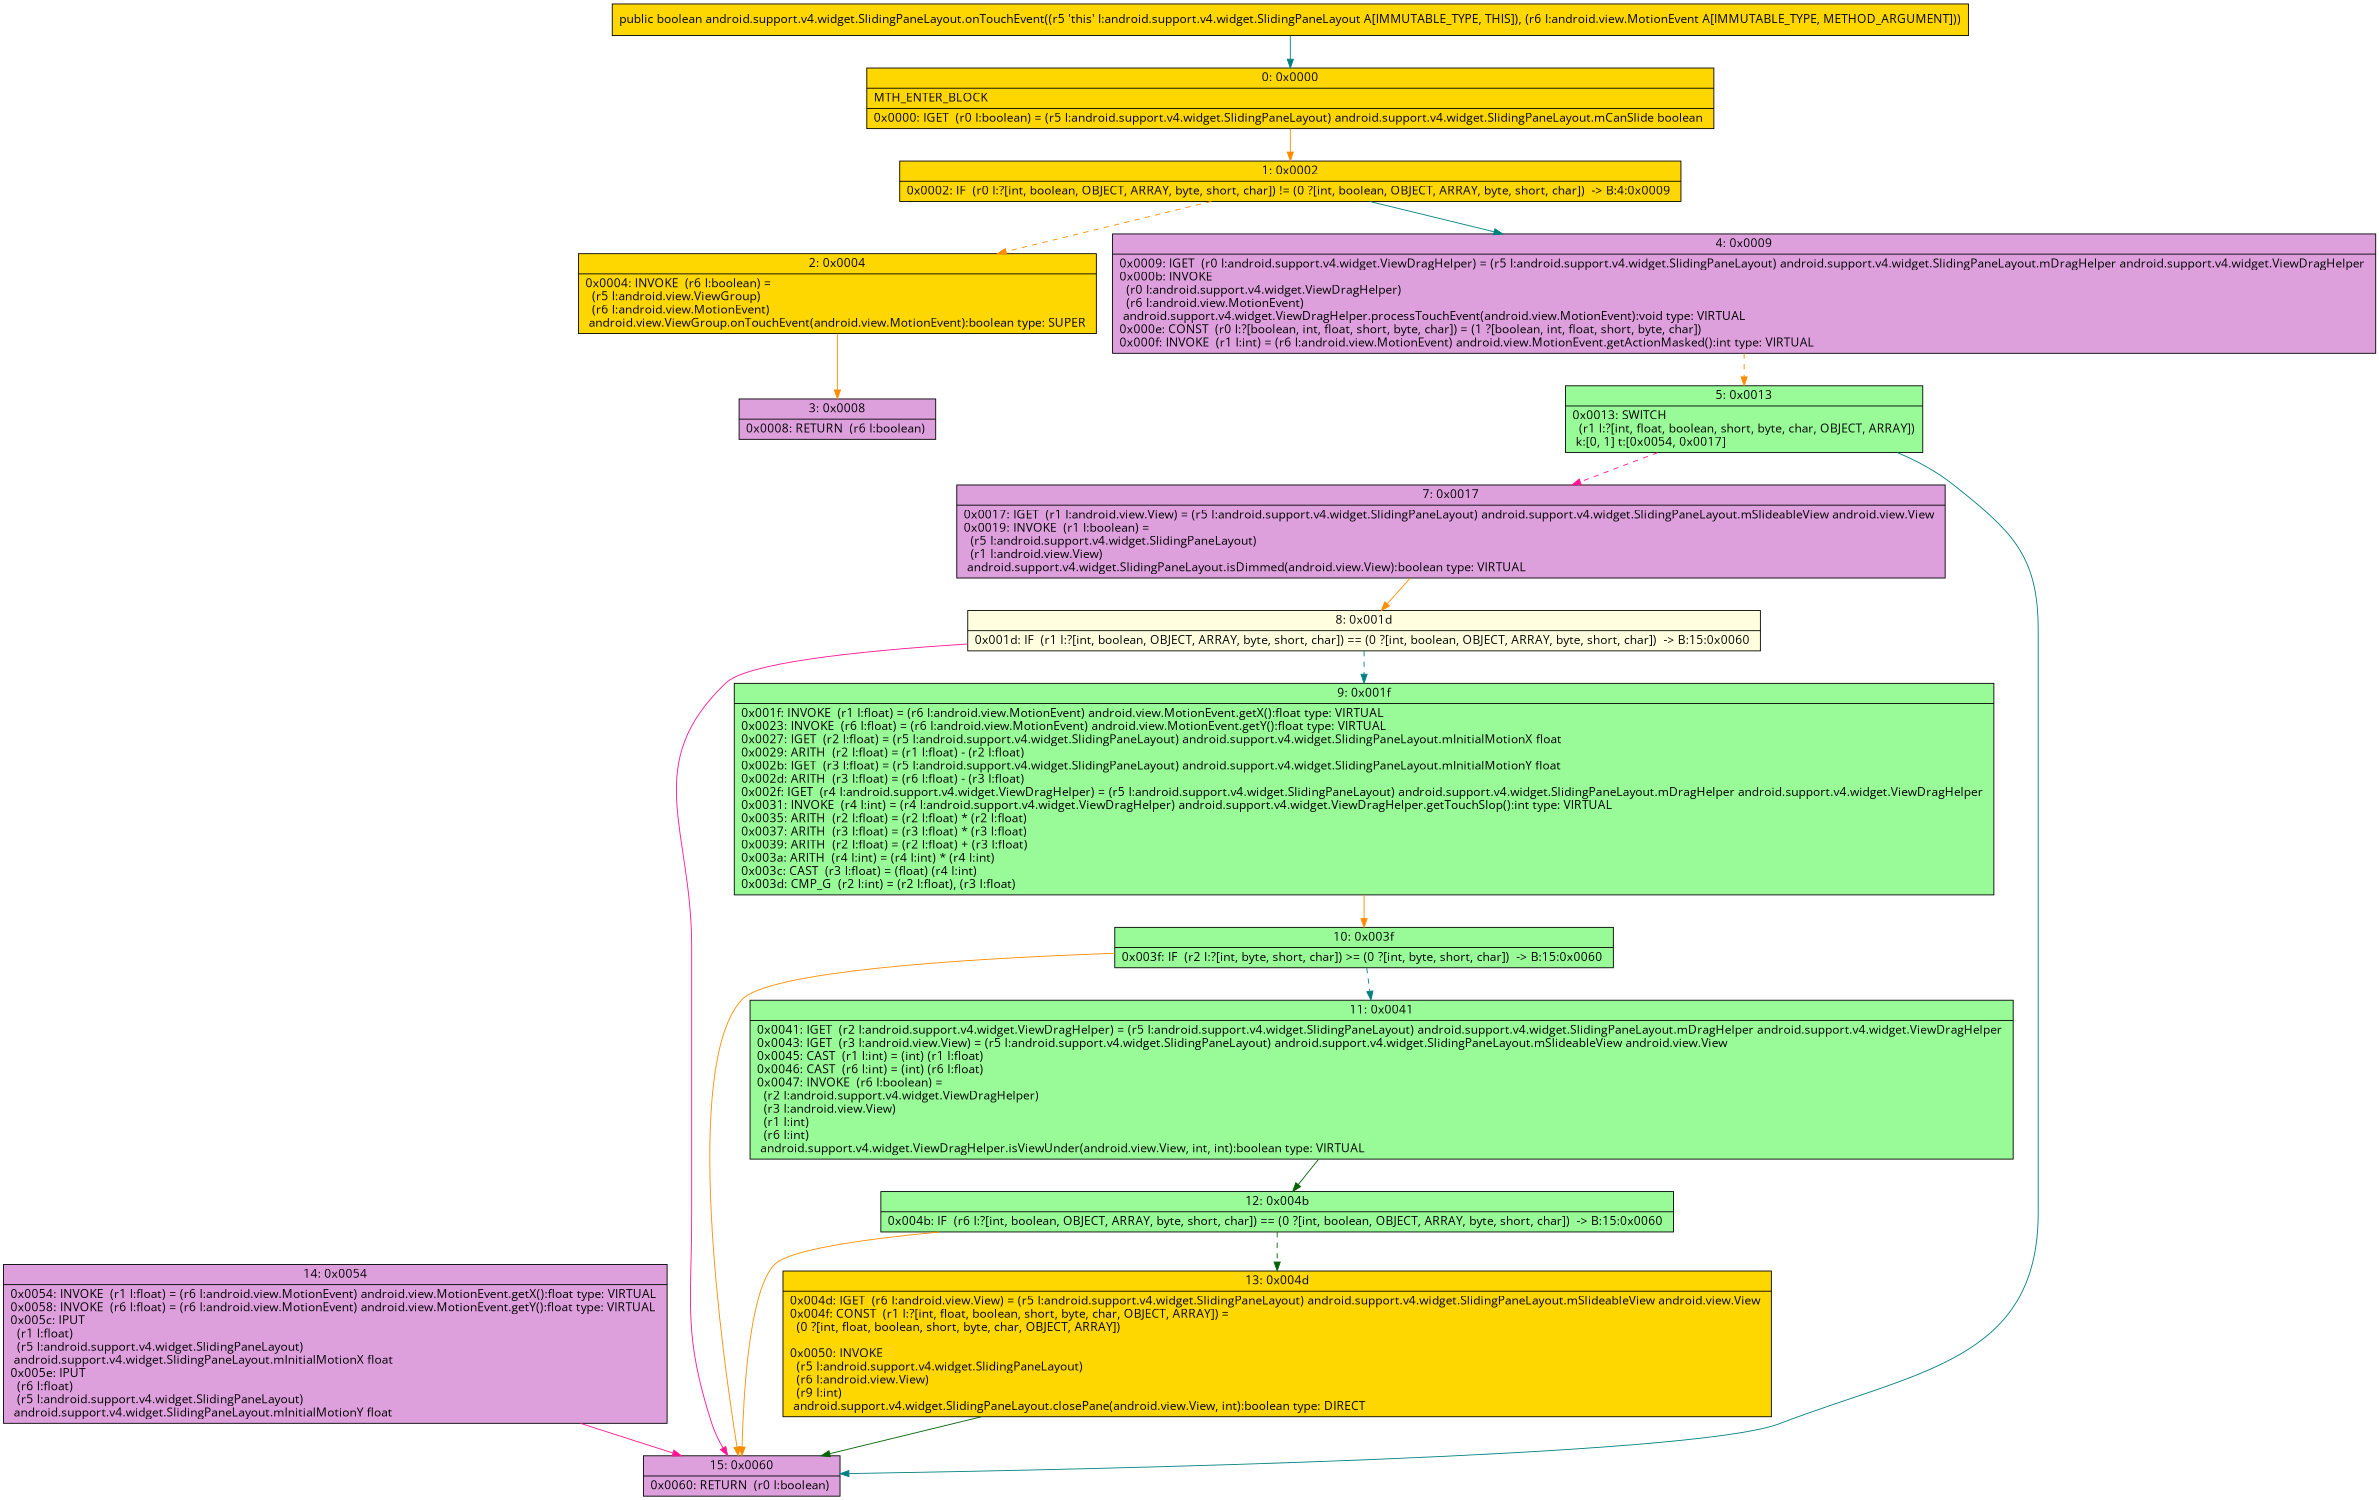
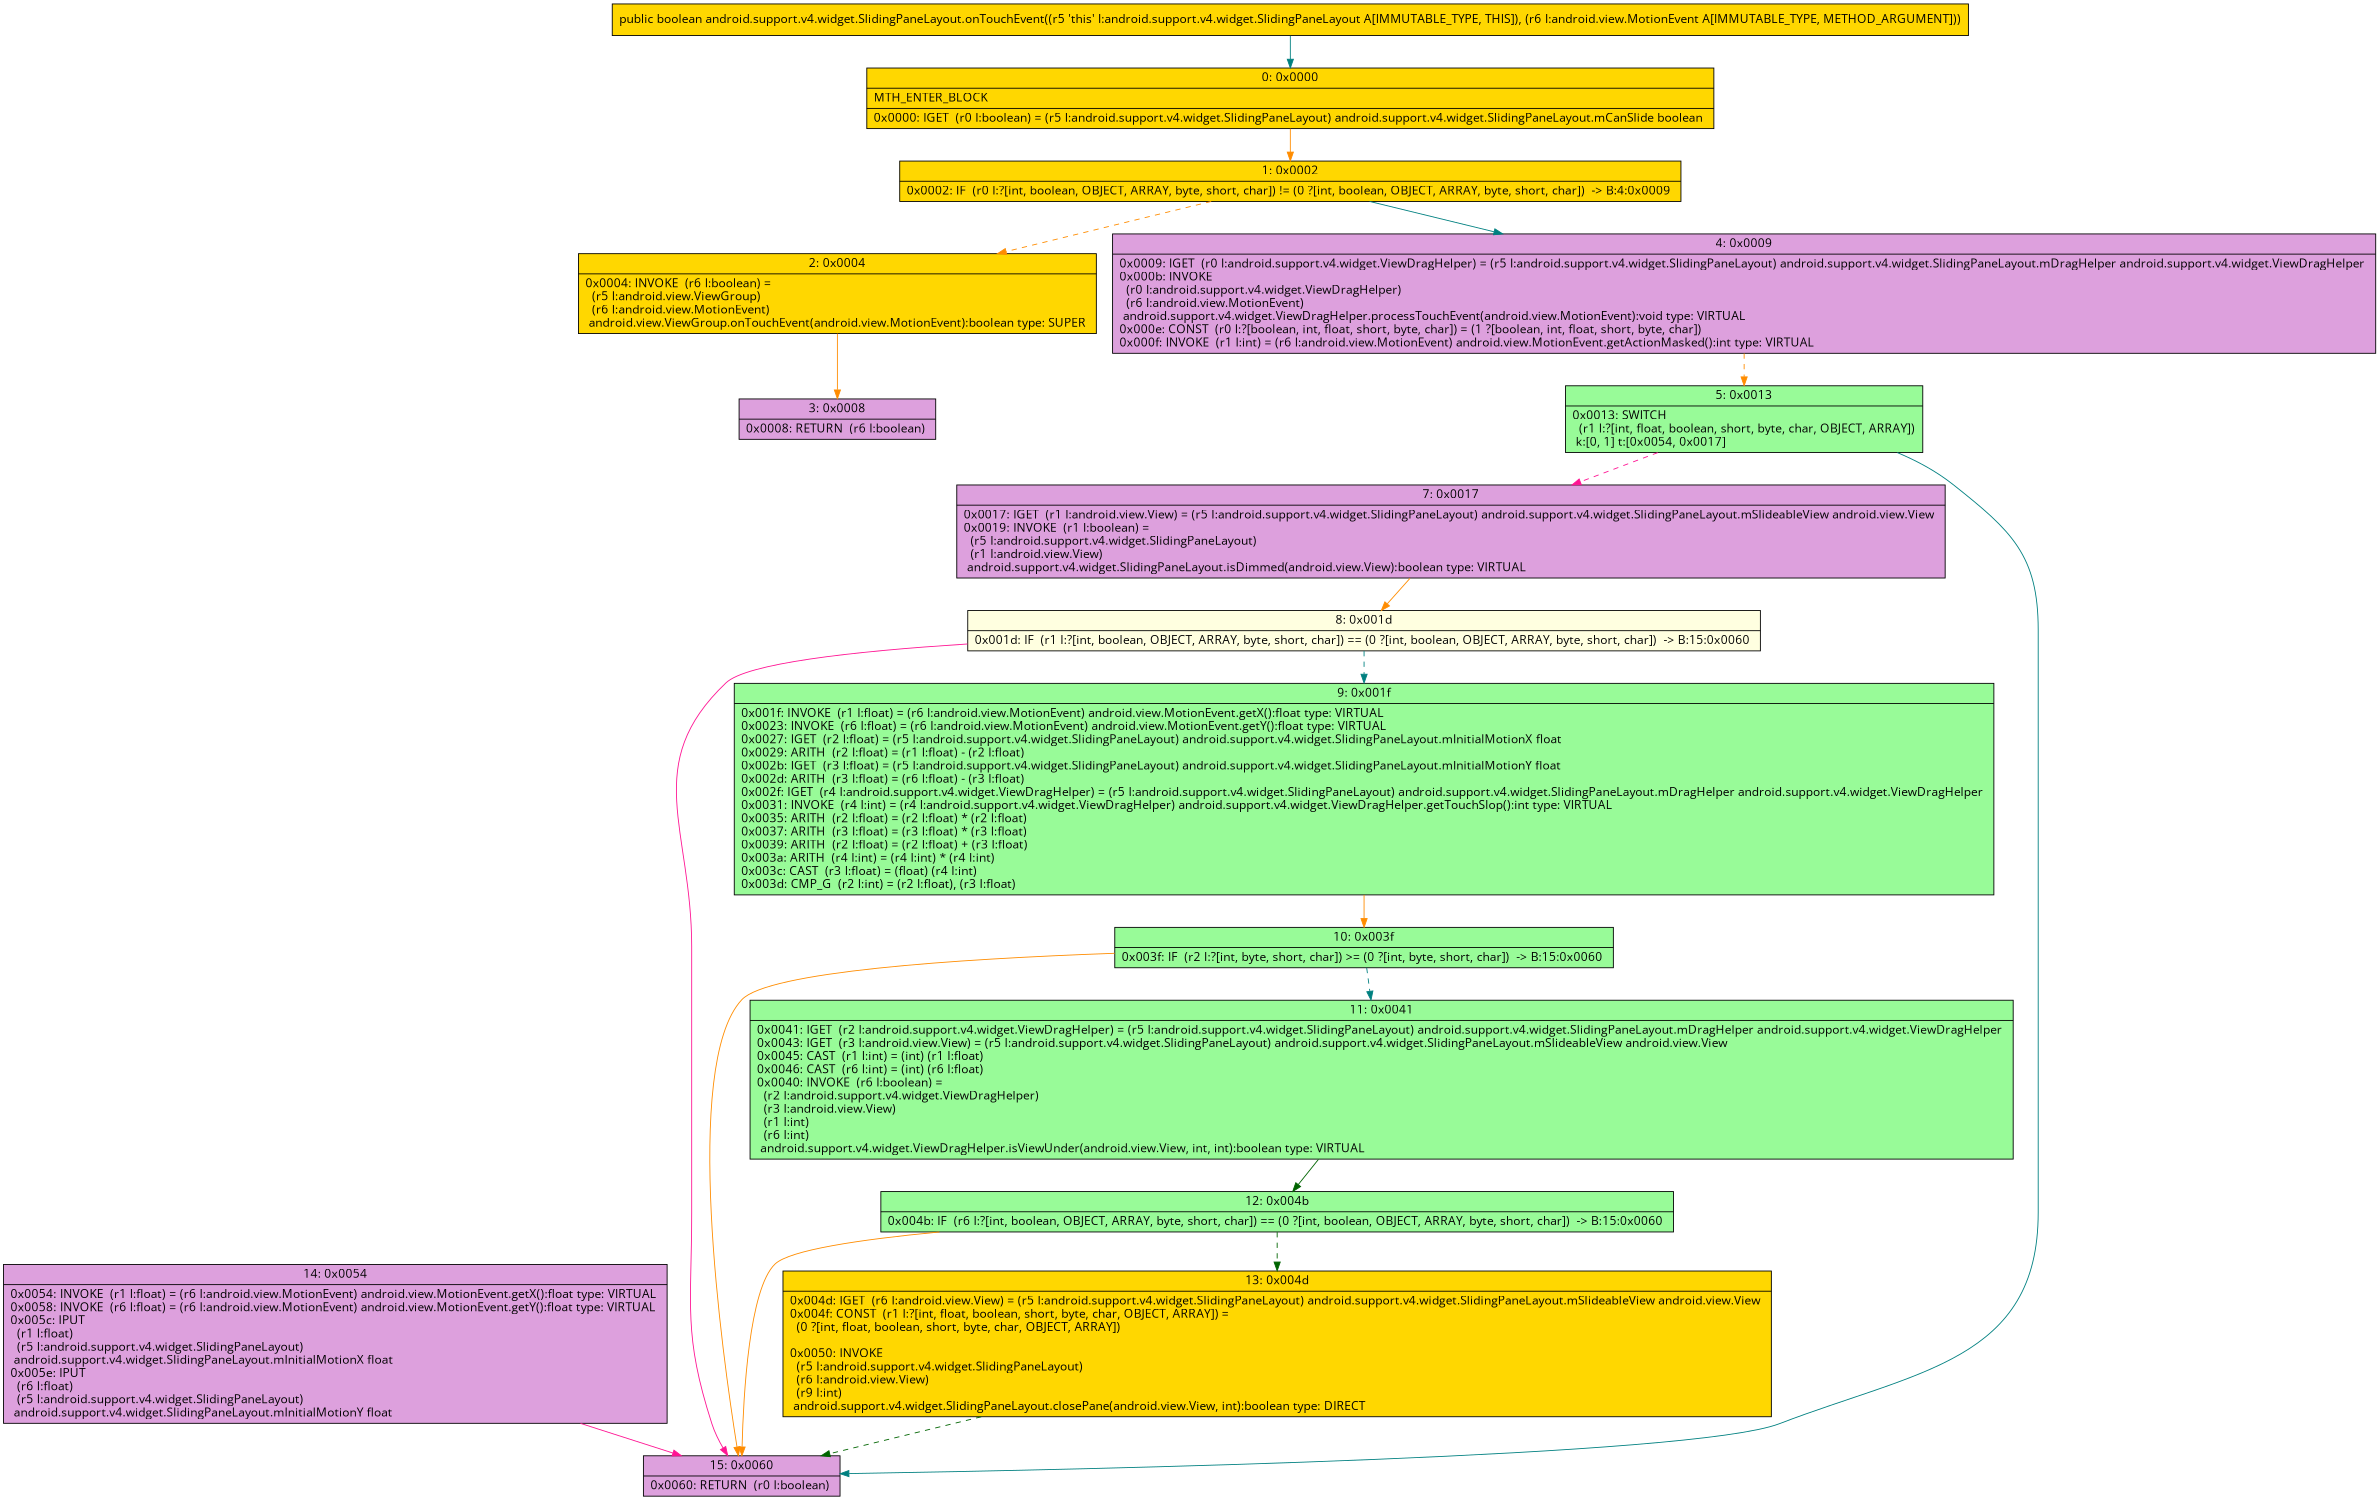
(852, 1083) -> (852, 1083)
(906, 1435) -> (906, 1435)
